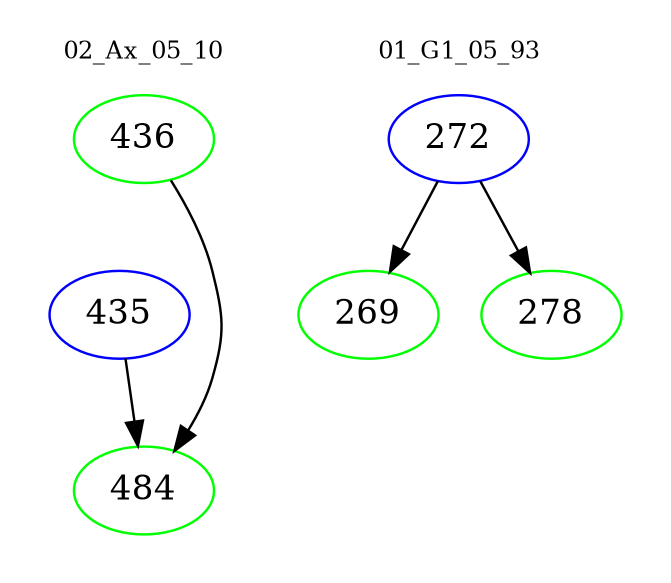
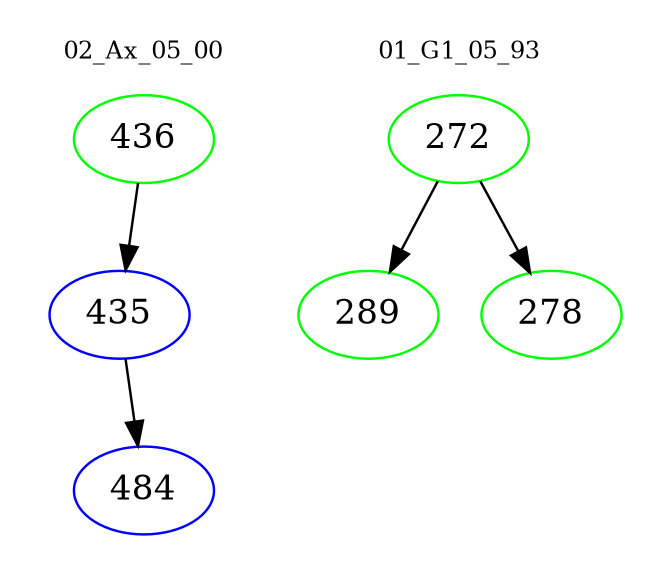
(144, 52) -> (144, 52)
(459, 139) -> (459, 139)
(219, 304) -> (134, 214)
(368, 315) -> (368, 315)
(144, 490) -> (144, 490)
